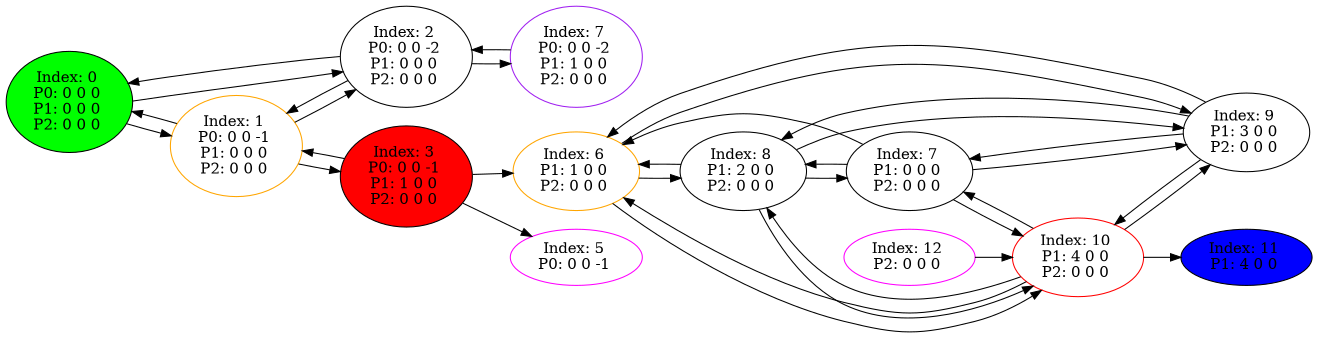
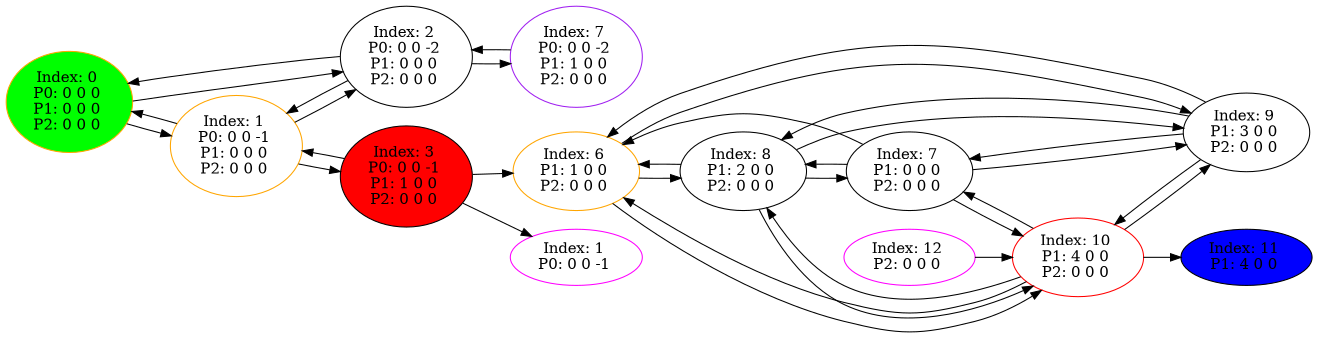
(69, 102) -> (69, 102)
(576, 257) -> (576, 257)
